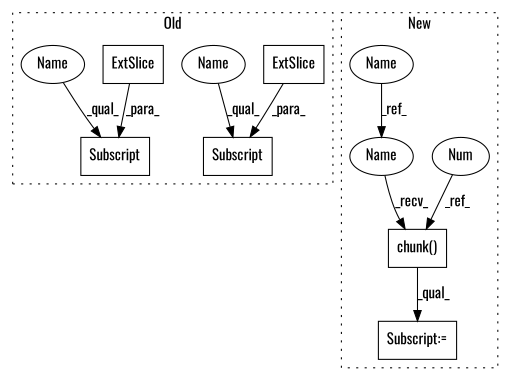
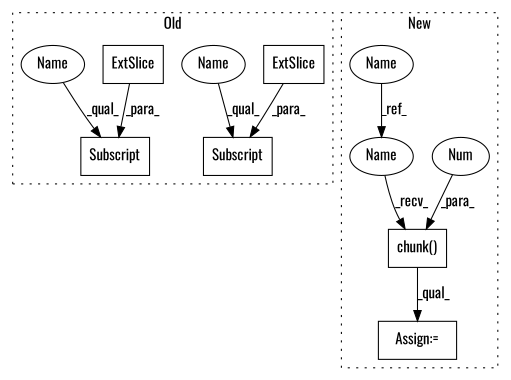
(458, 202) -> (458, 202)
(417, 340) -> (417, 340)
